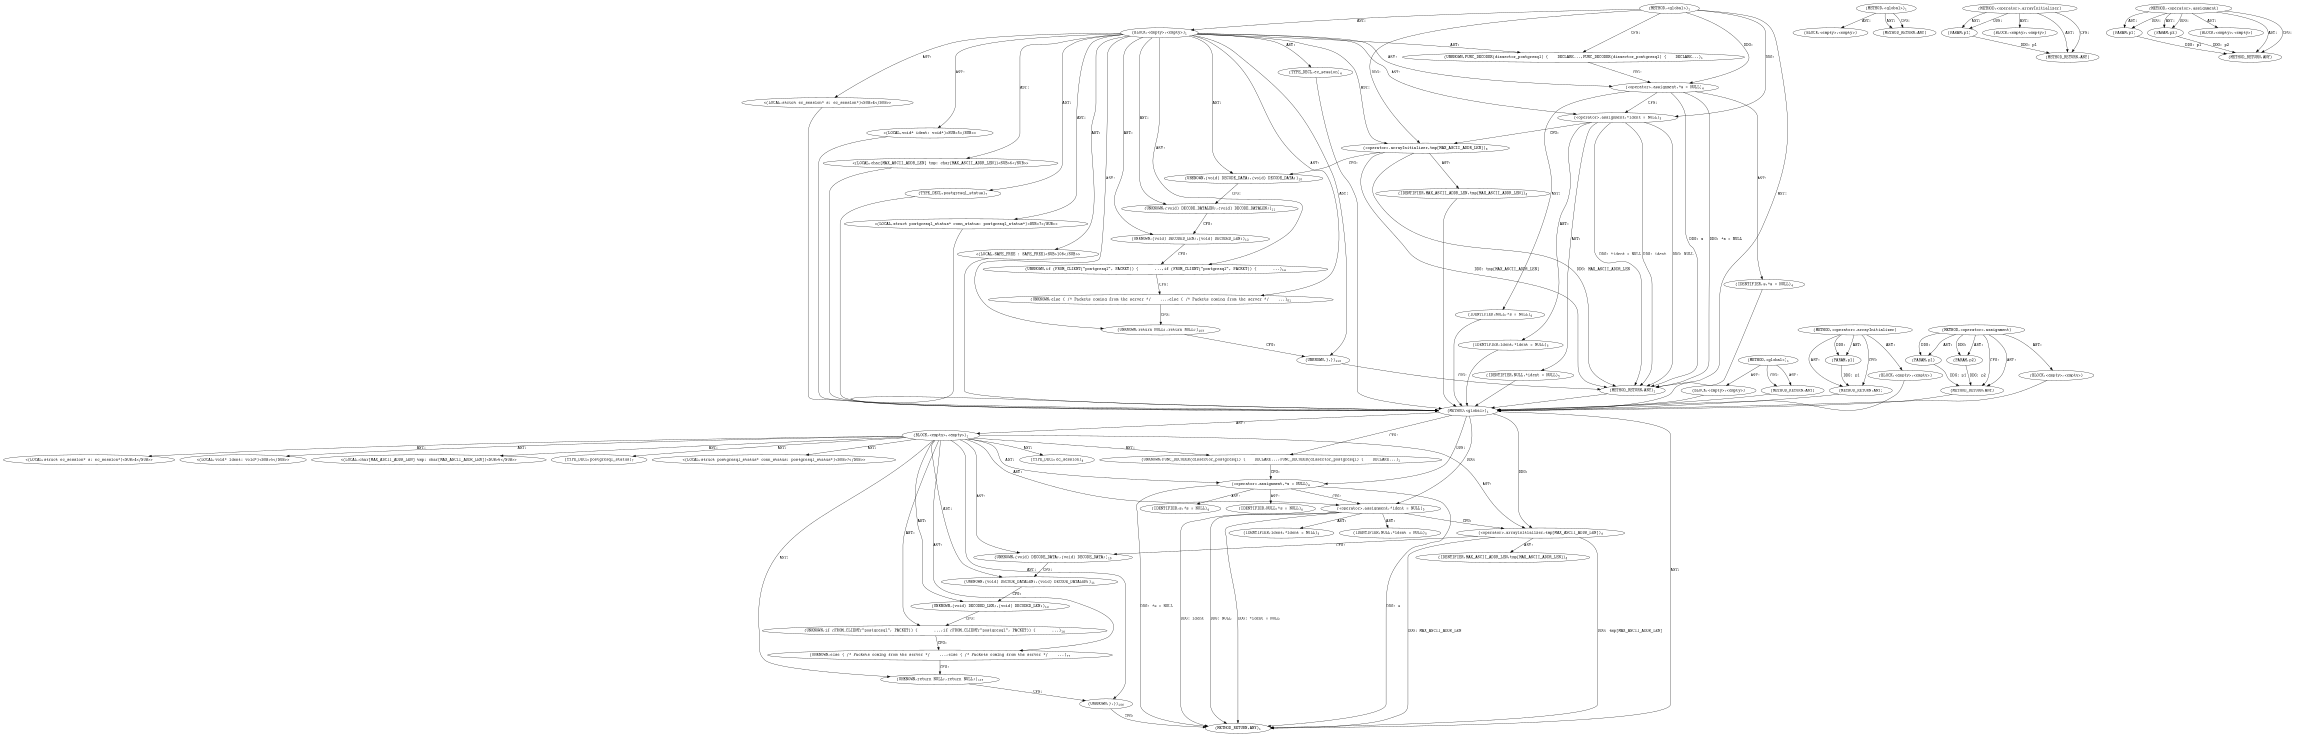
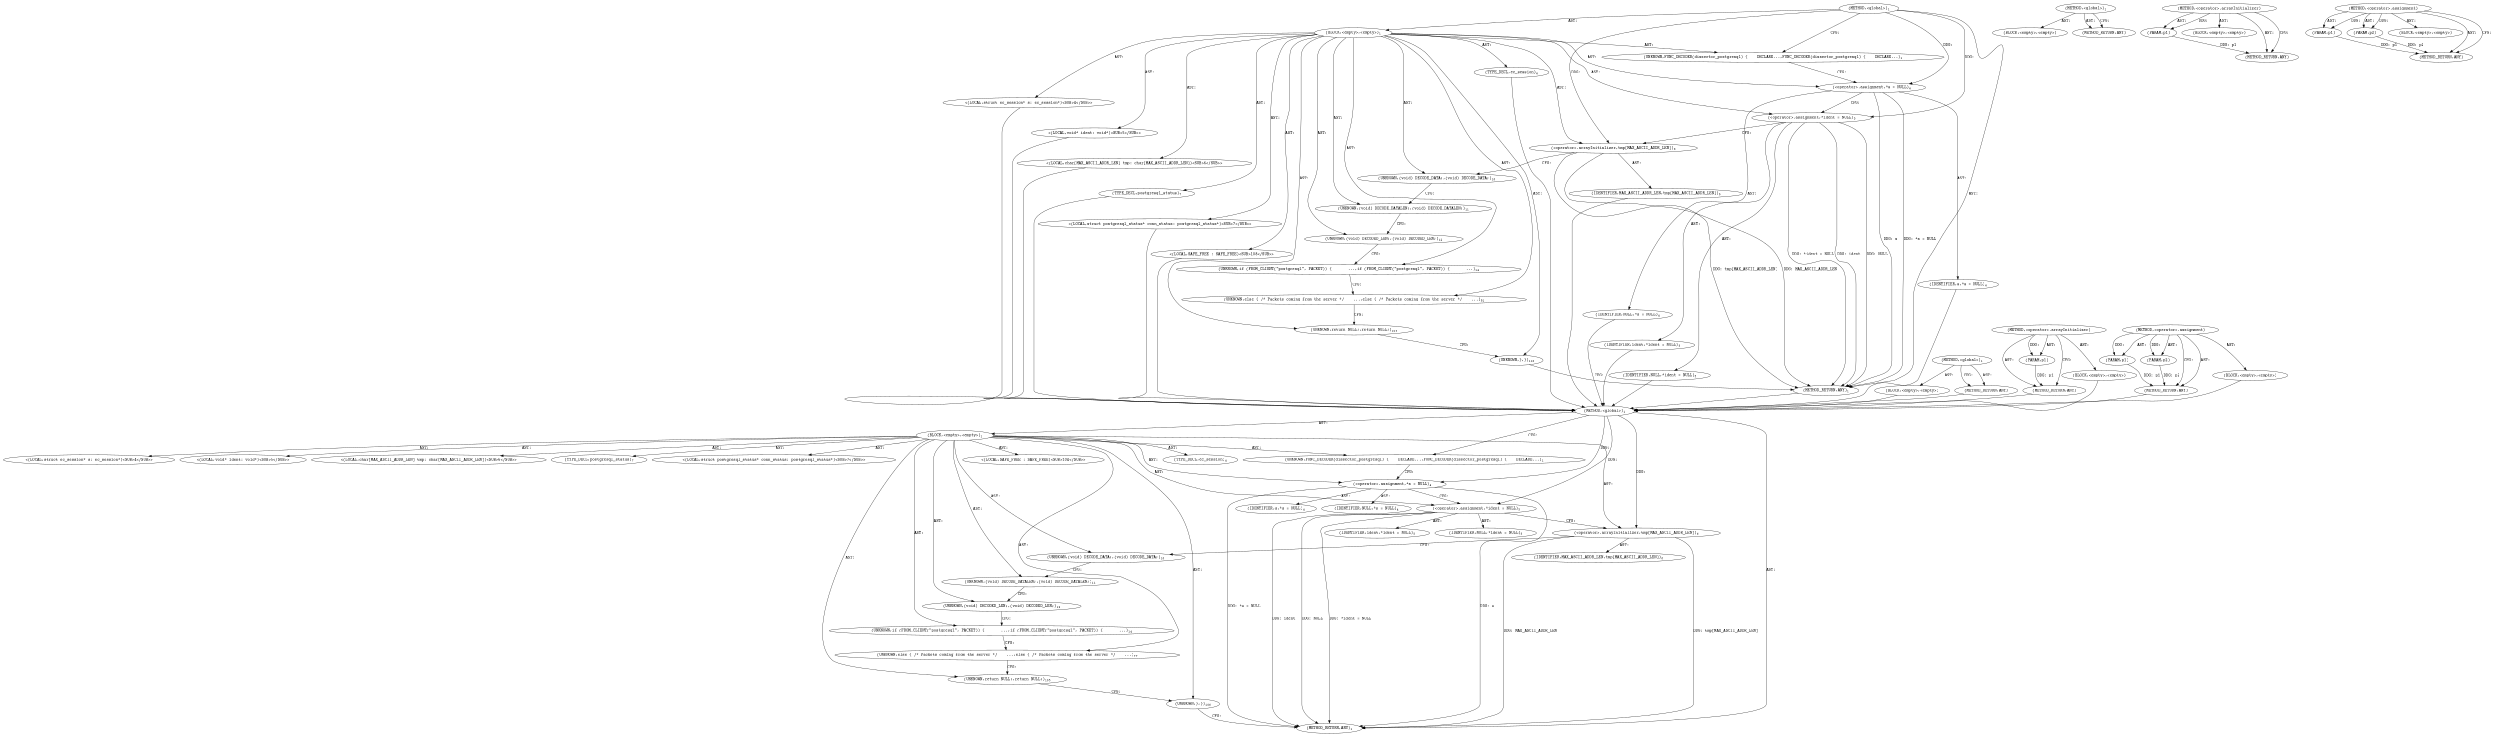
none -> (1033, 460)
